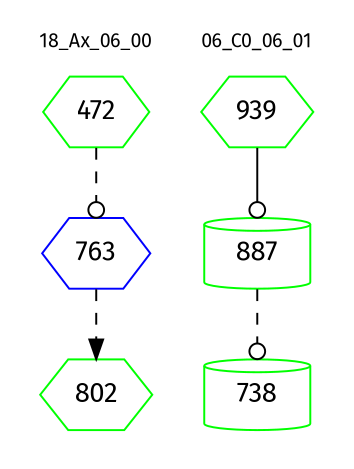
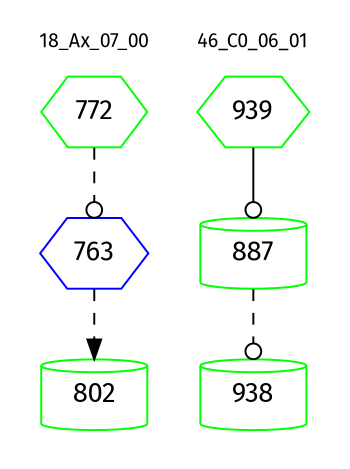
(96, 42) -> (94, 42)
(257, 42) -> (253, 42)
(96, 112) -> (94, 112)
(96, 395) -> (94, 395)
(257, 395) -> (253, 395)
